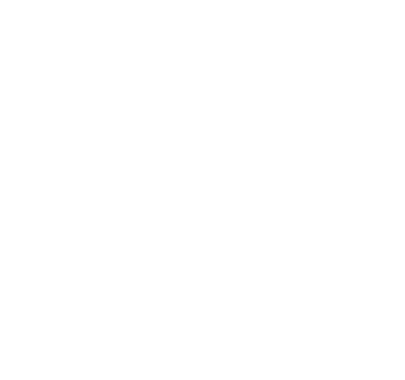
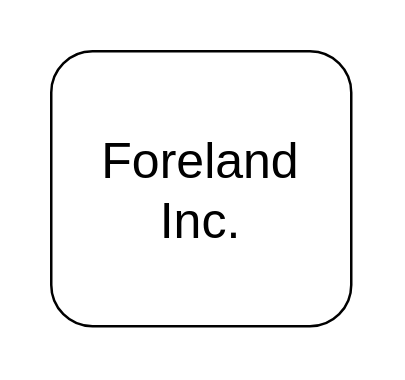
none -> (201, 189)
